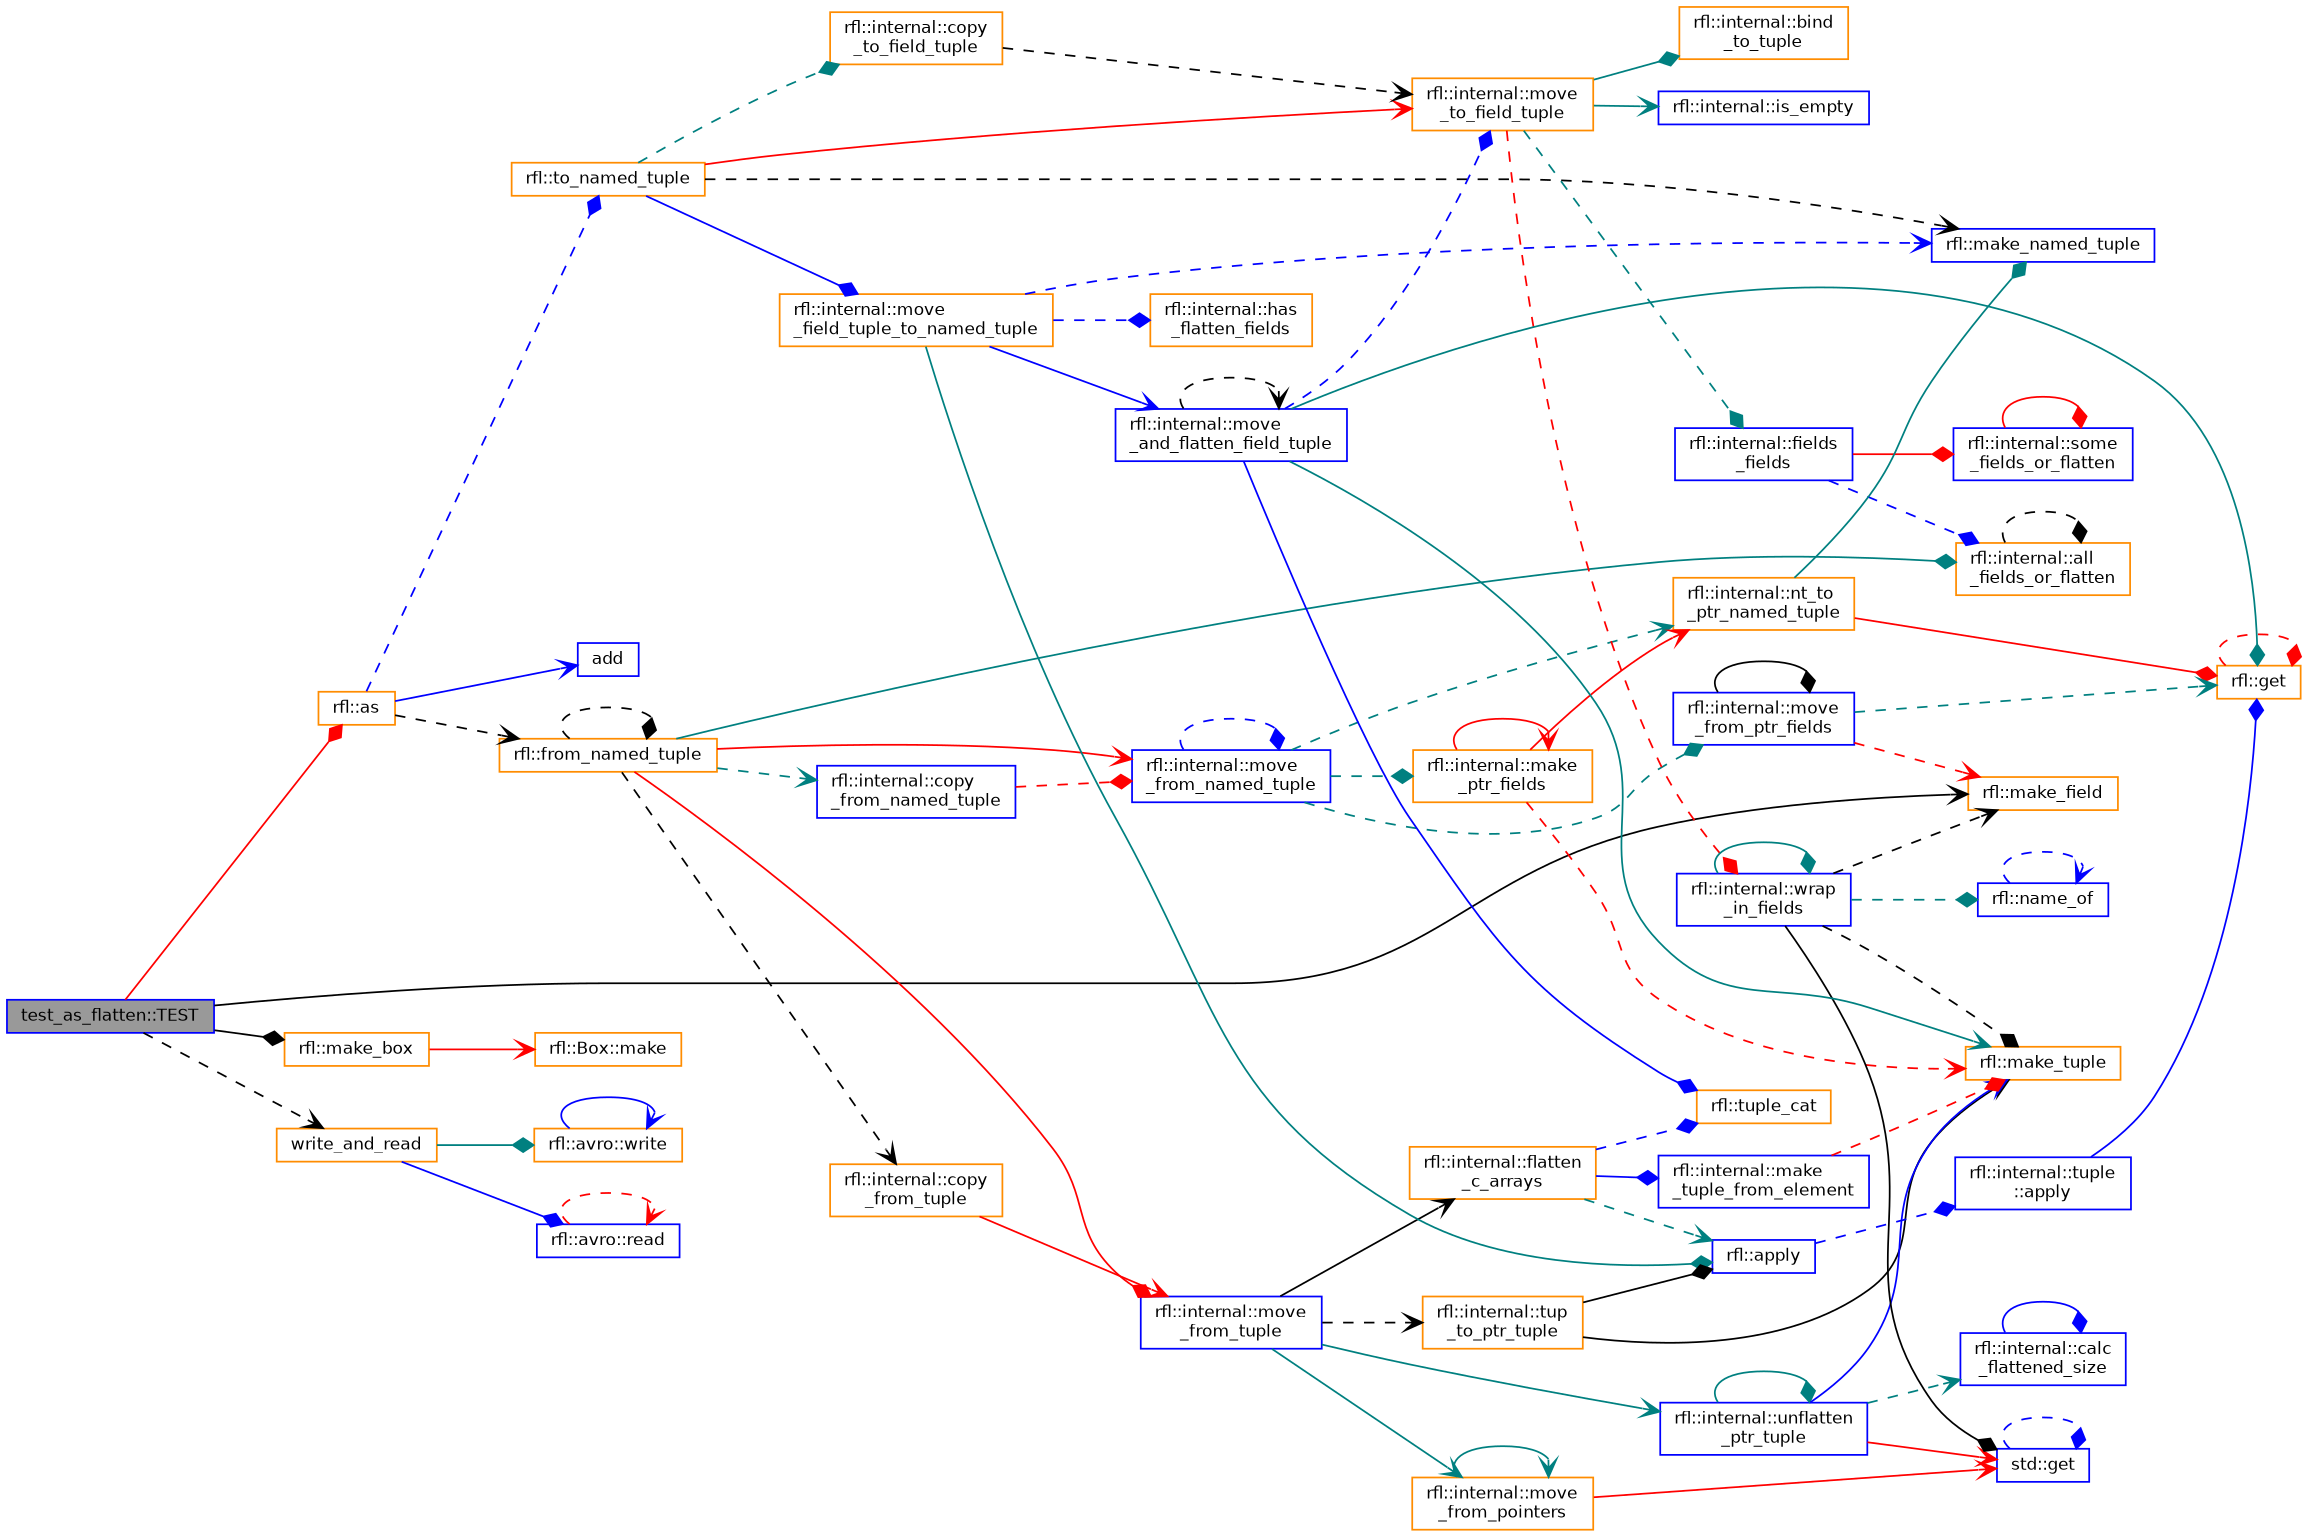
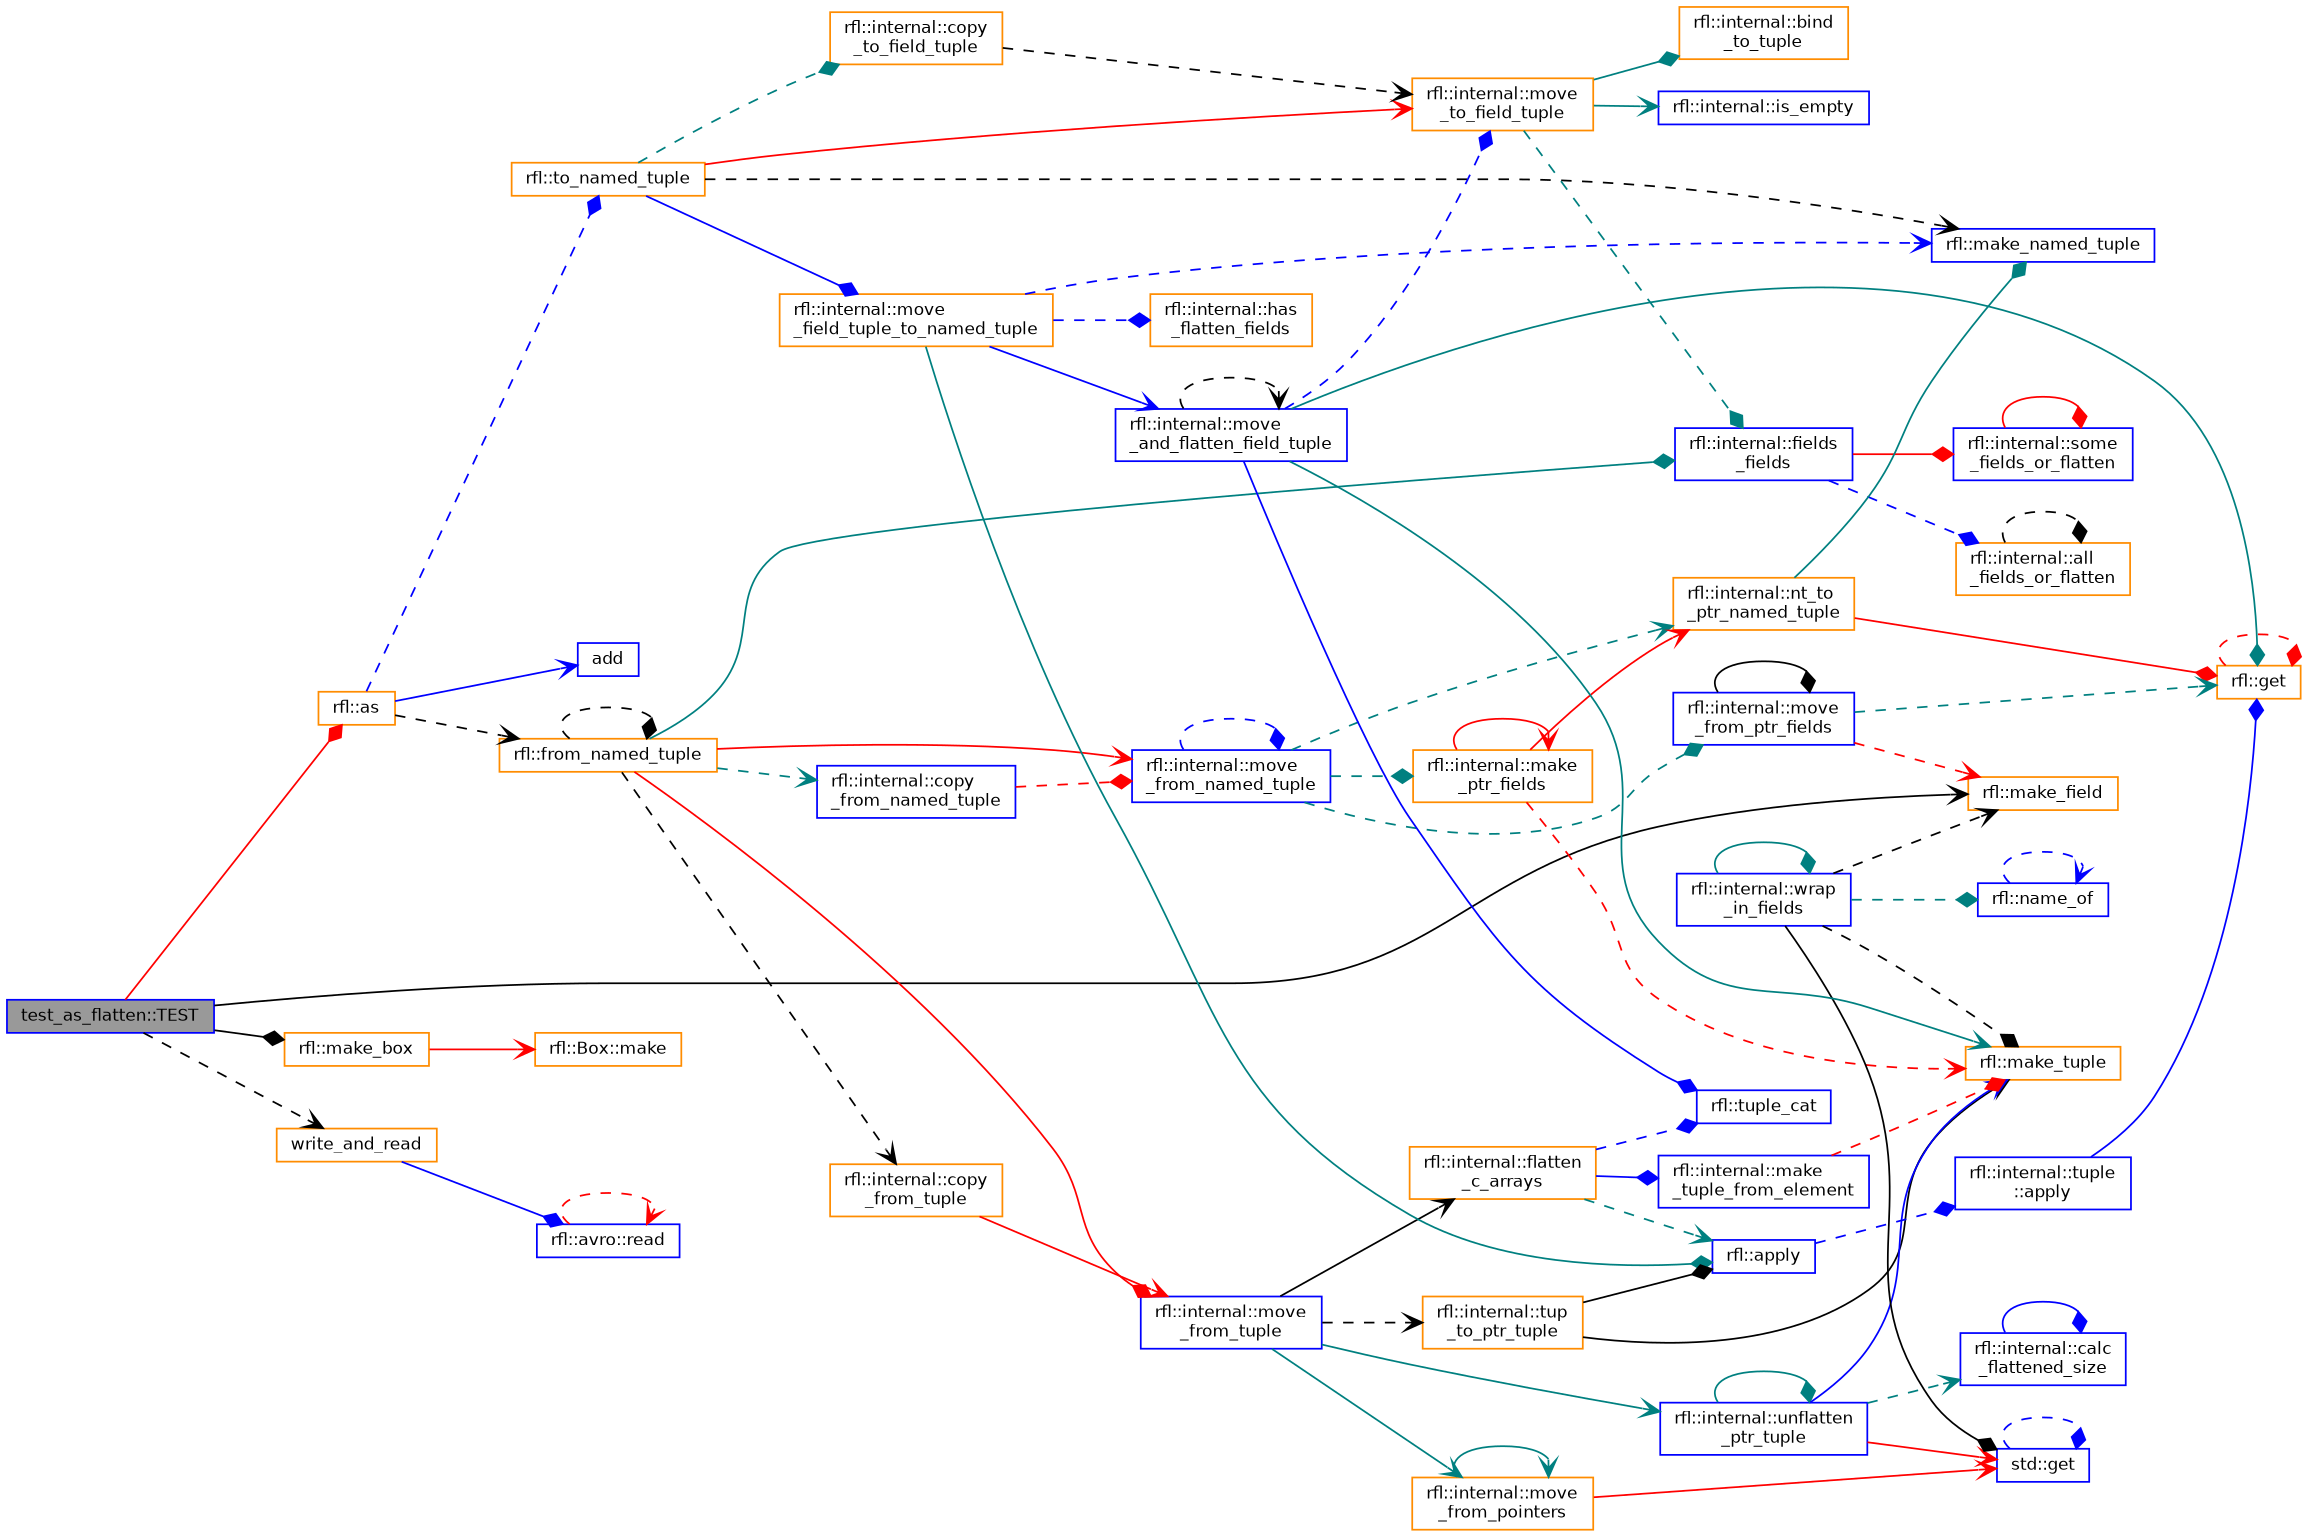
(1572, 509) -> none
(1269, 615) -> (1095, 508)
(1764, 1107) -> (1764, 1107)
(608, 1145) -> none
